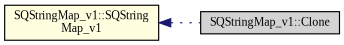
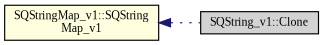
(270, 23) -> (260, 23)
